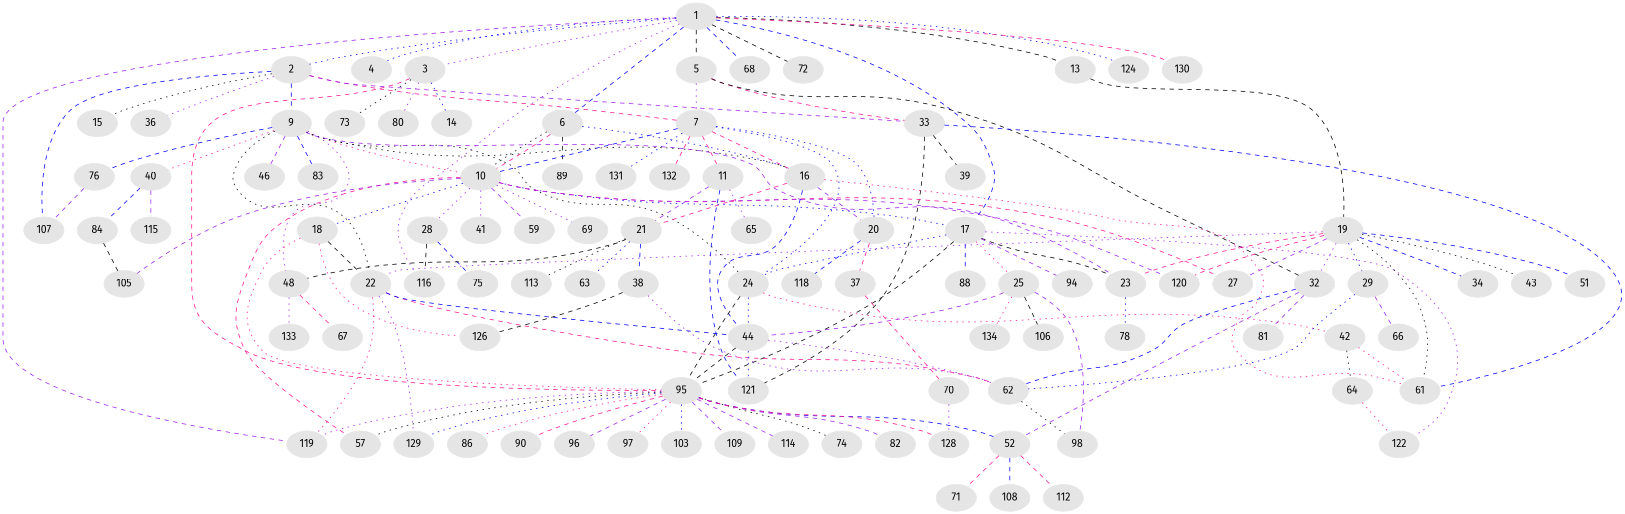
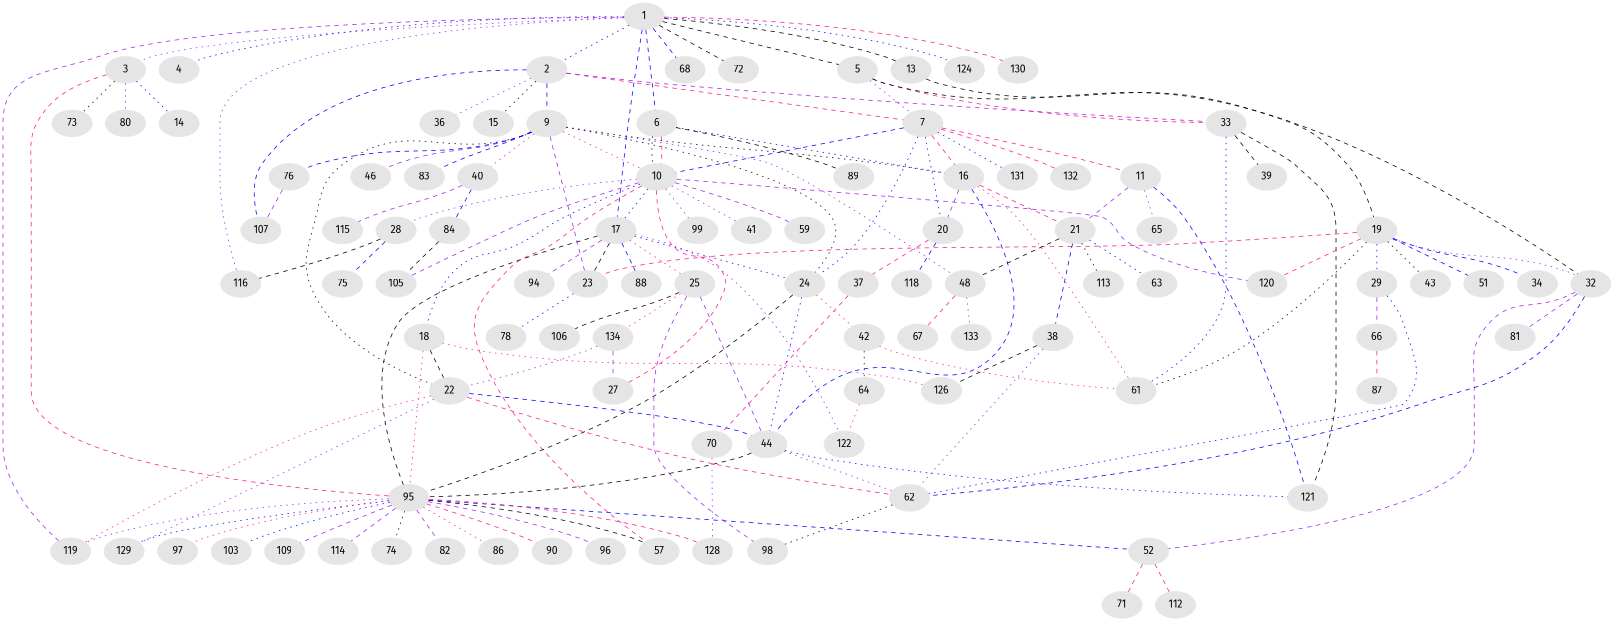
(1406, 183) -> (1226, 268)
(588, 230) -> (698, 230)
(830, 250) -> (534, 368)
(1288, 257) -> (613, 367)
none -> (1377, 391)
(517, 405) -> (537, 515)
(1010, 498) -> none
